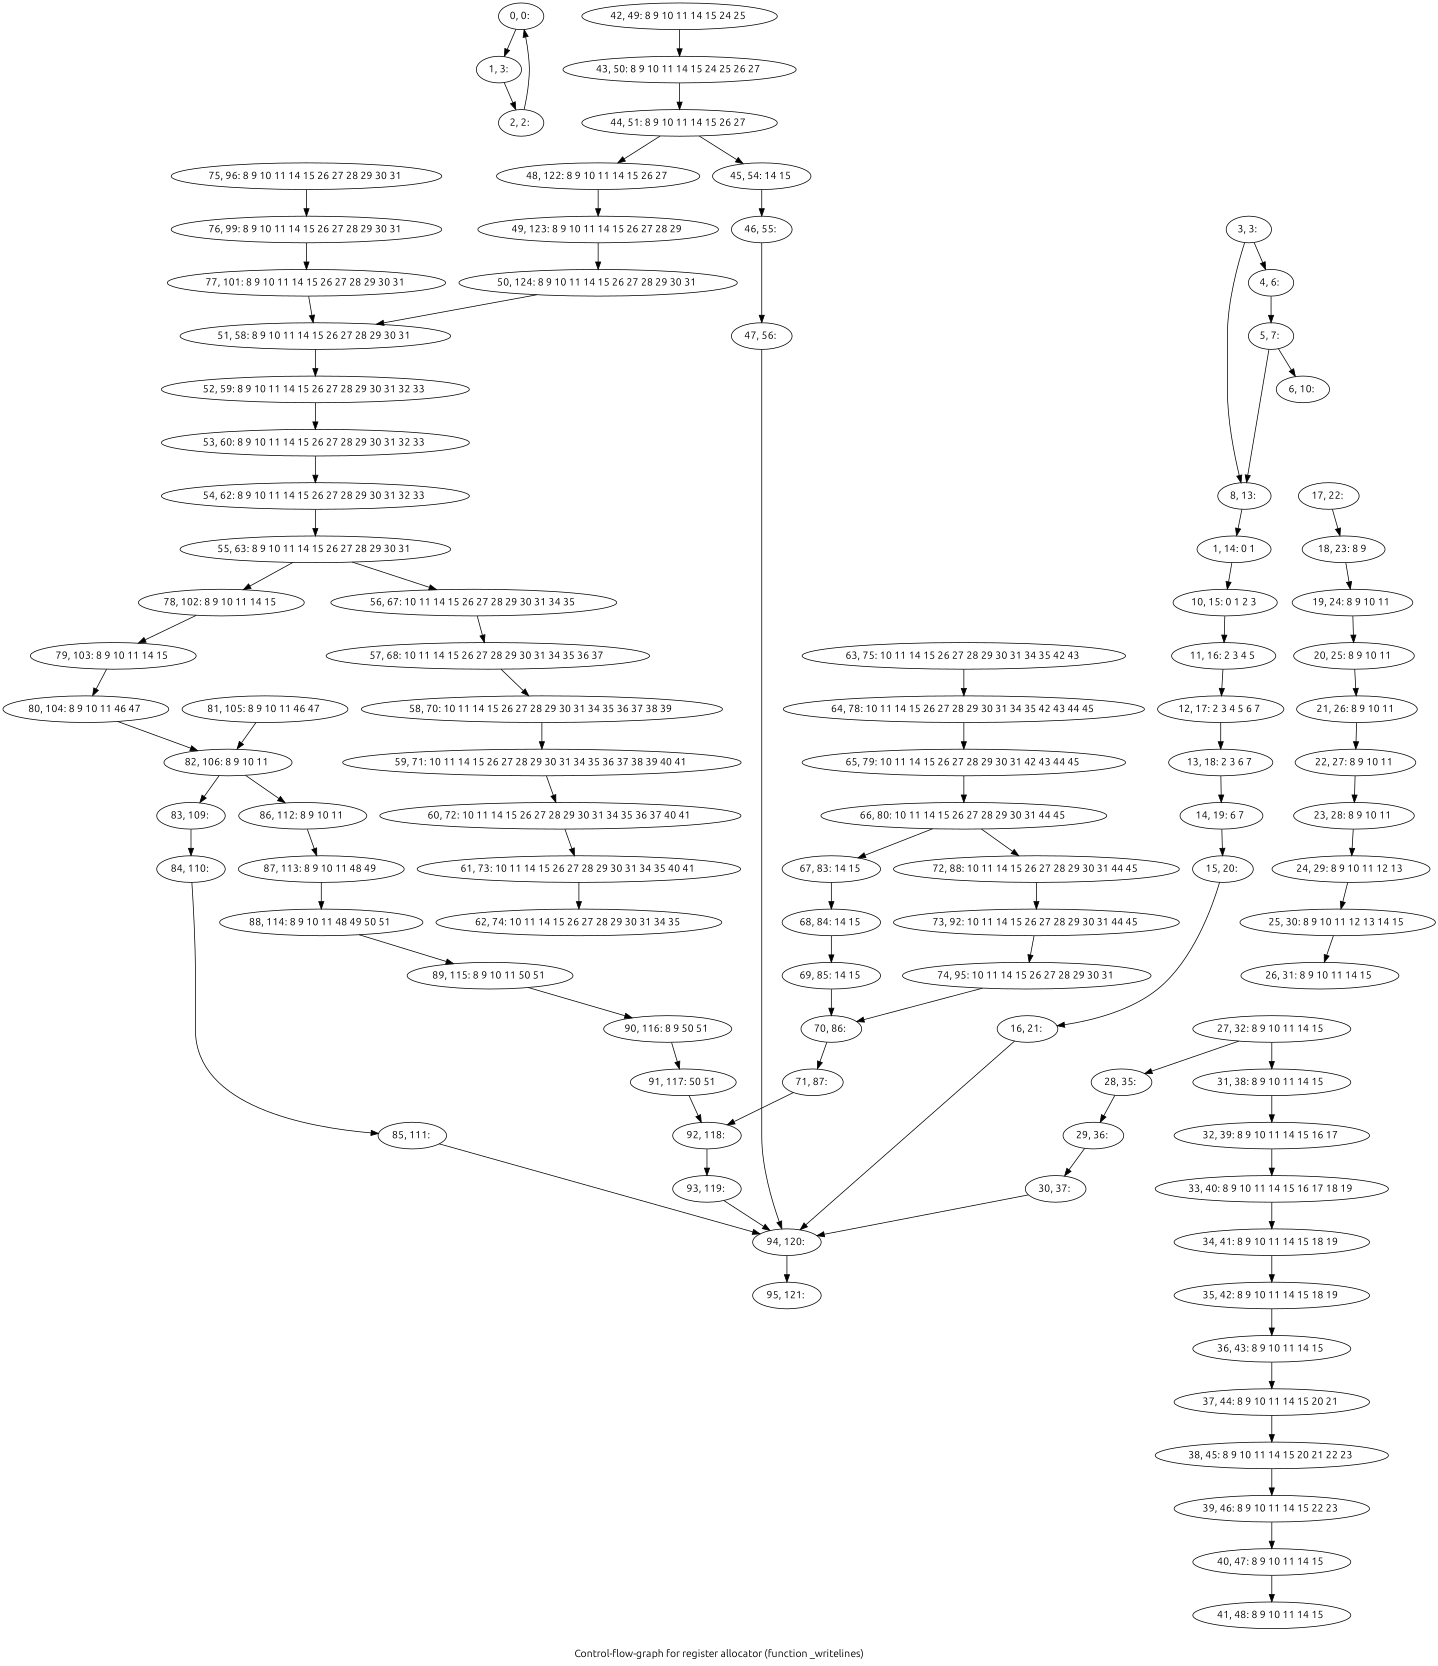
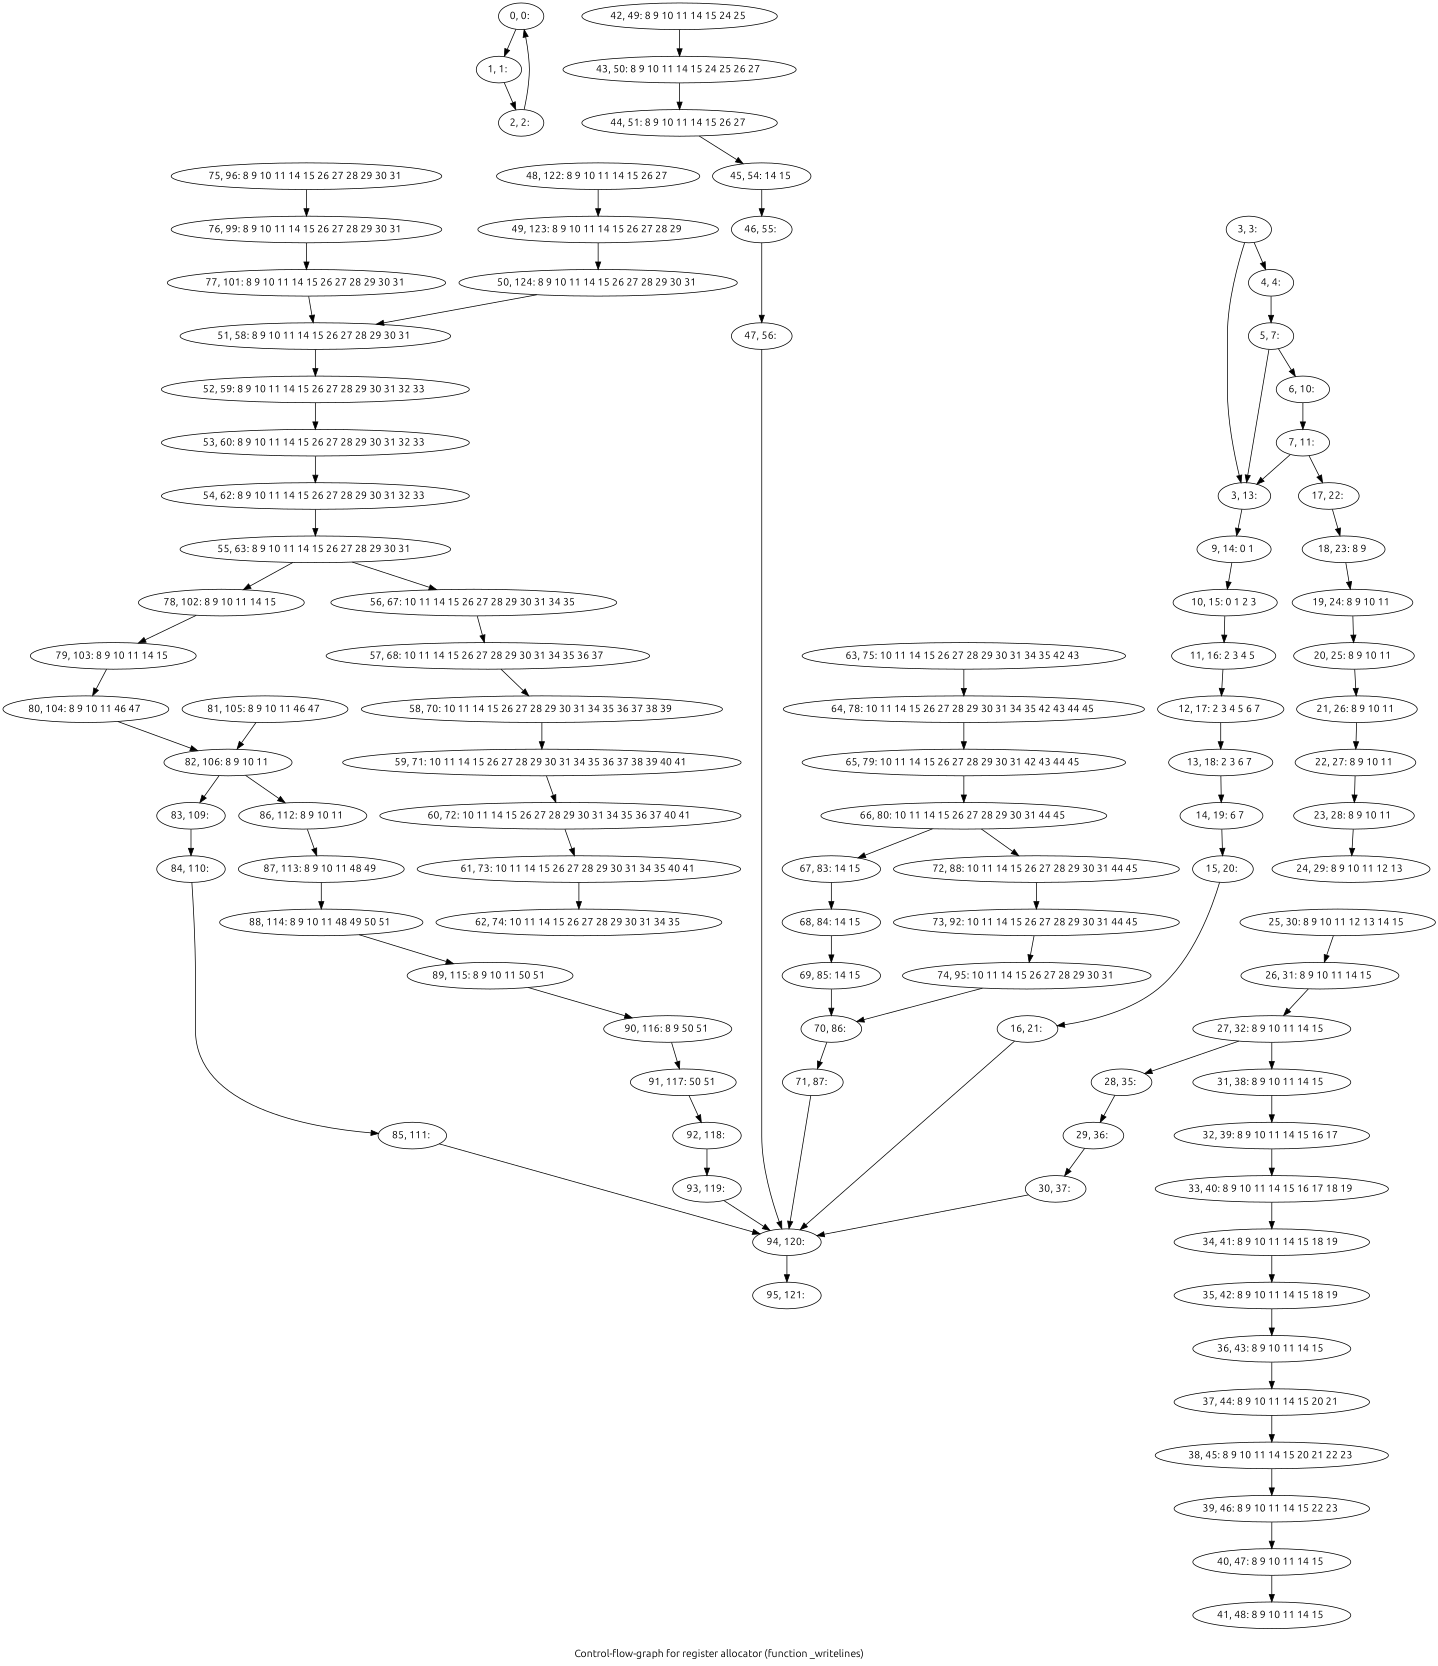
(499, 70) -> (499, 70)
(642, 147) -> none
(1271, 283) -> (1271, 283)
none -> (1303, 443)
(1244, 496) -> (1244, 496)
(1234, 549) -> (1234, 549)
(1345, 892) -> none
none -> (1299, 999)
(767, 1106) -> (800, 1159)
